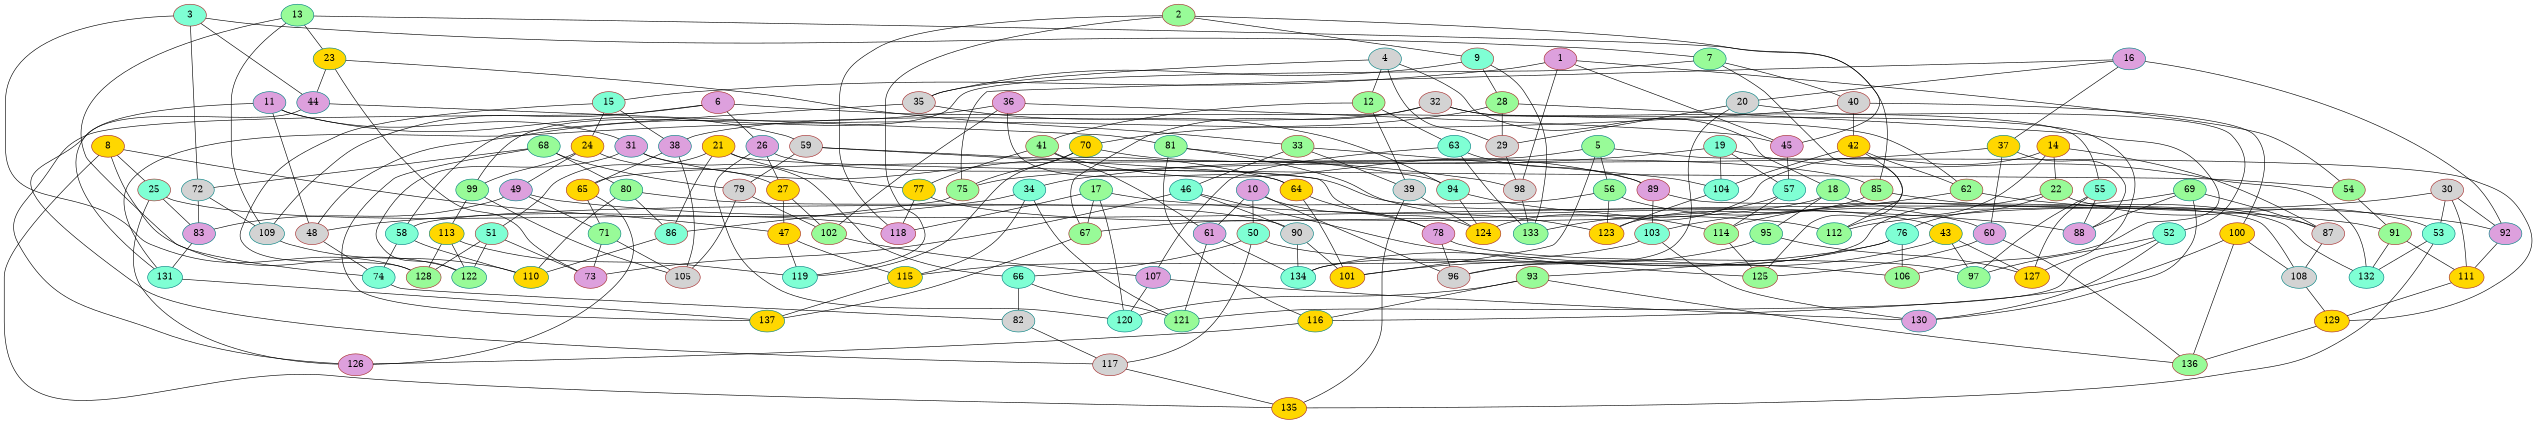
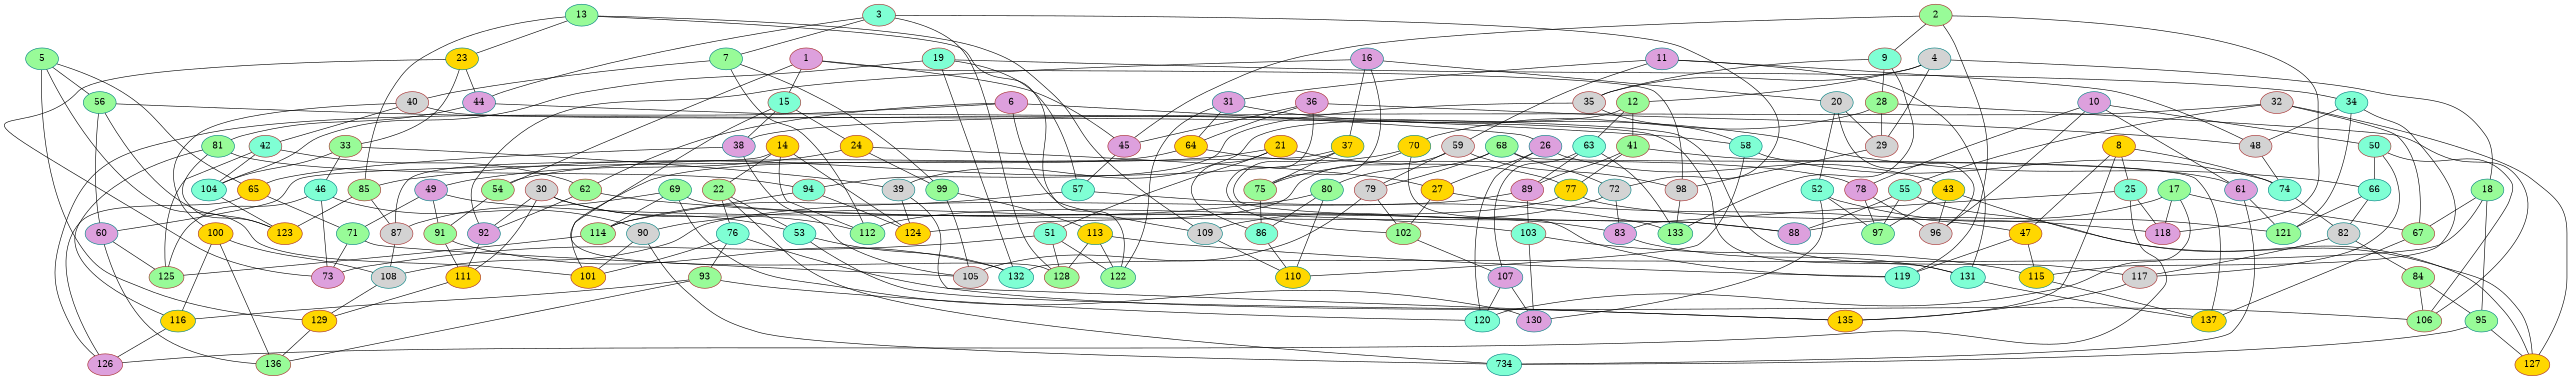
(1854, 146) -> (265, 146)
(1298, 277) -> (1504, 365)
none -> (2418, 277)
